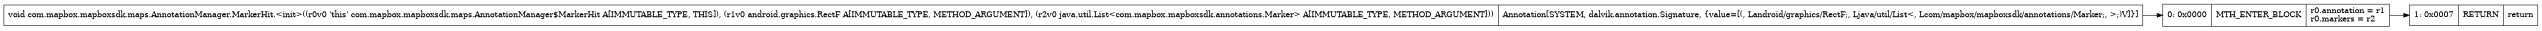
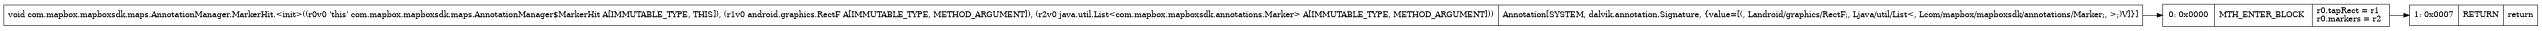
(2348, 11) -> (2348, 11)
